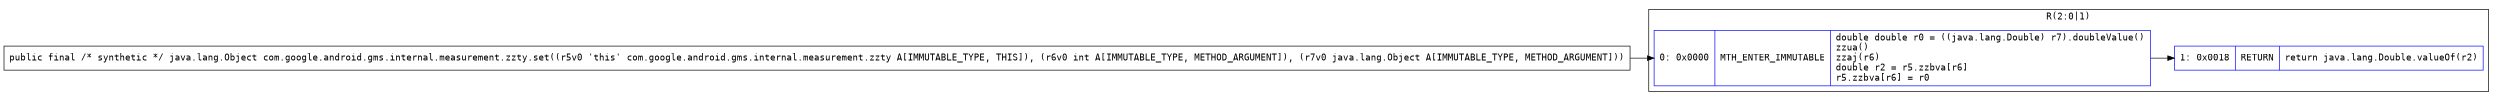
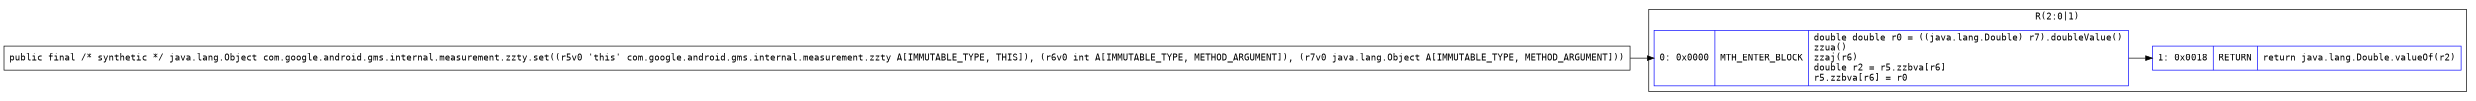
(1773, 58) -> (1762, 58)
